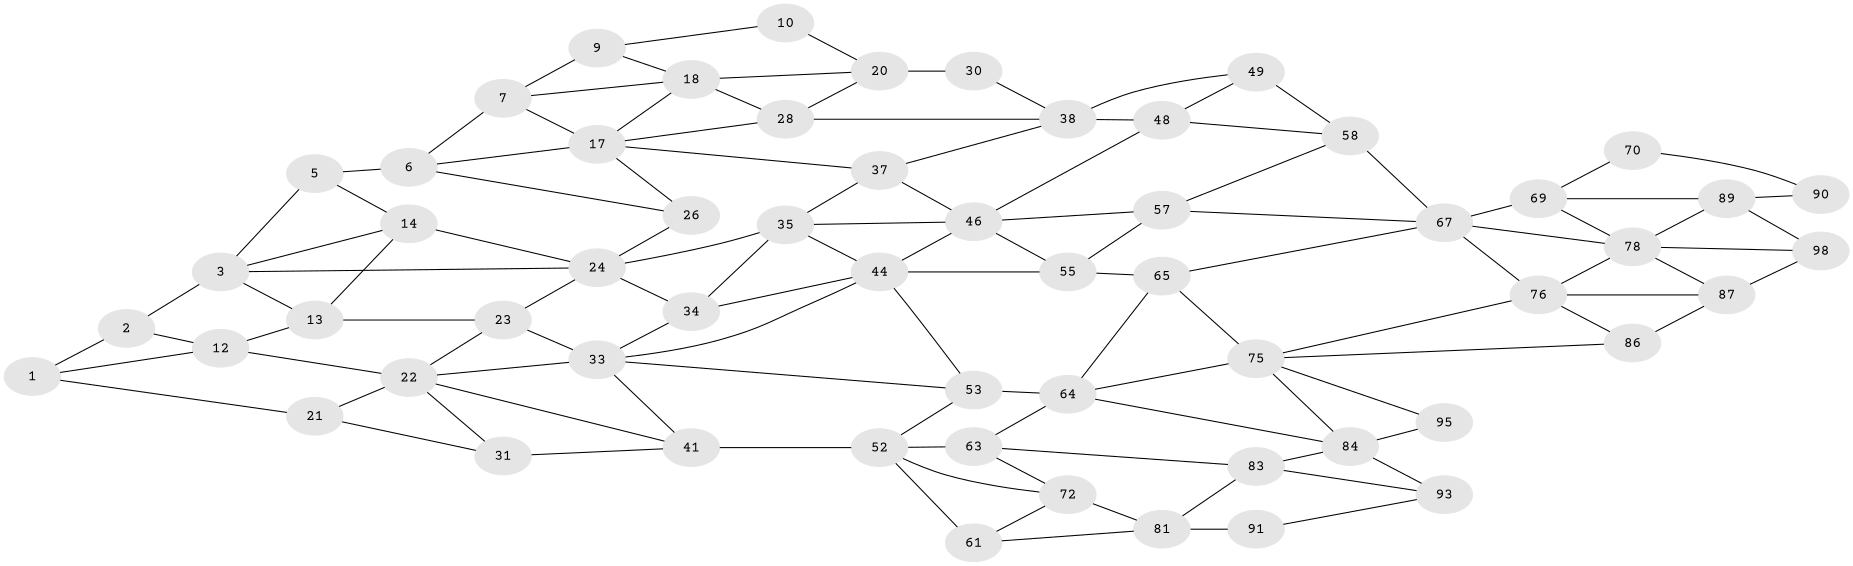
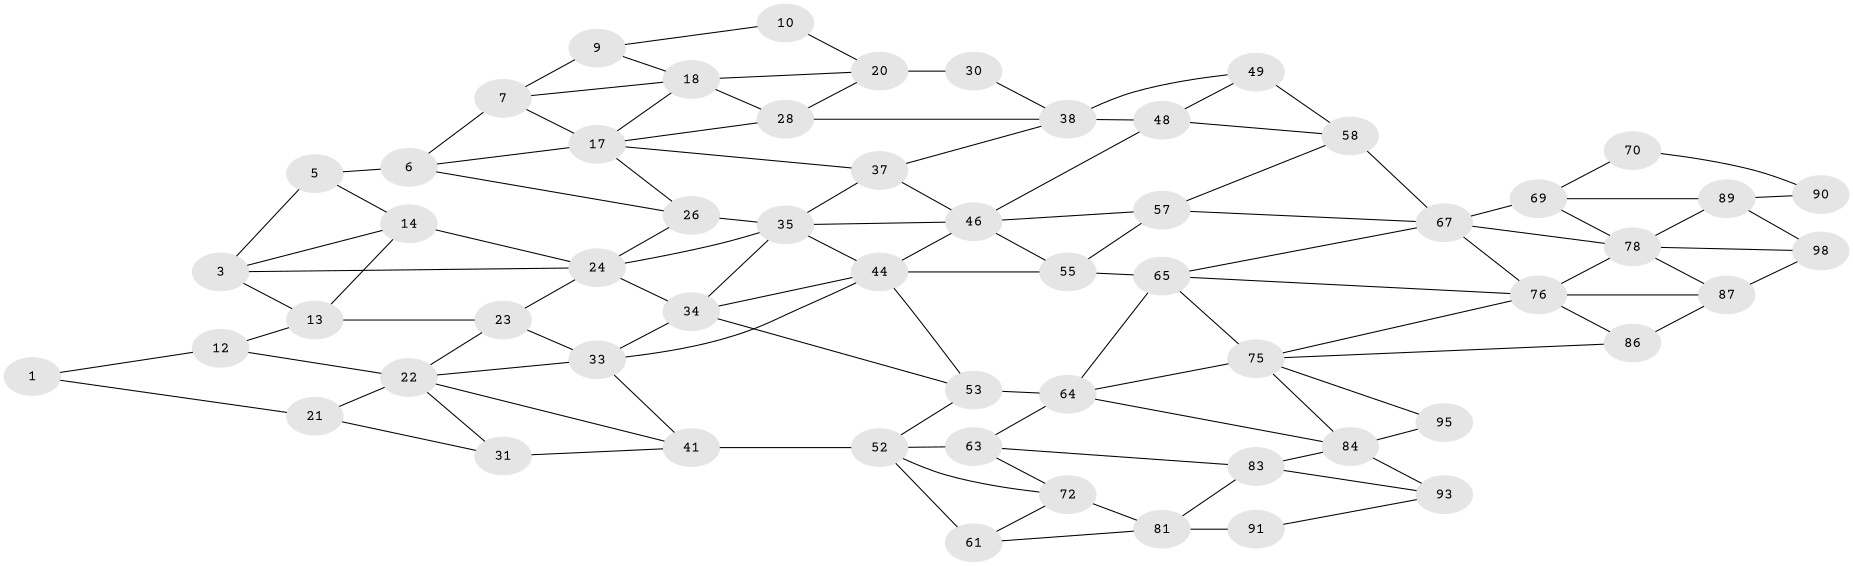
none -> (738, 220)
none -> (1350, 286)
(127, 328) -> none
(785, 375) -> (832, 351)
